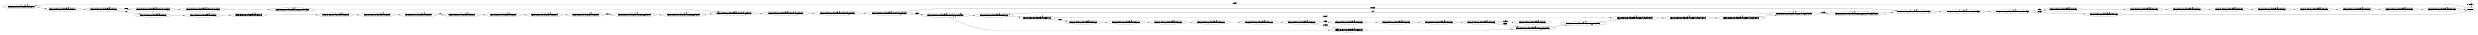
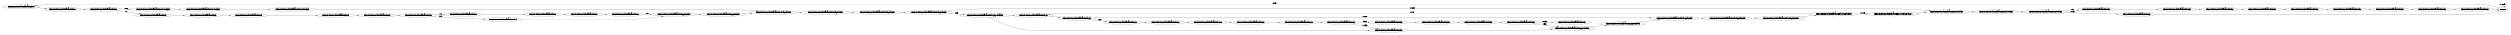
(1857, 14) -> (1893, 14)
none -> (503, 20)
